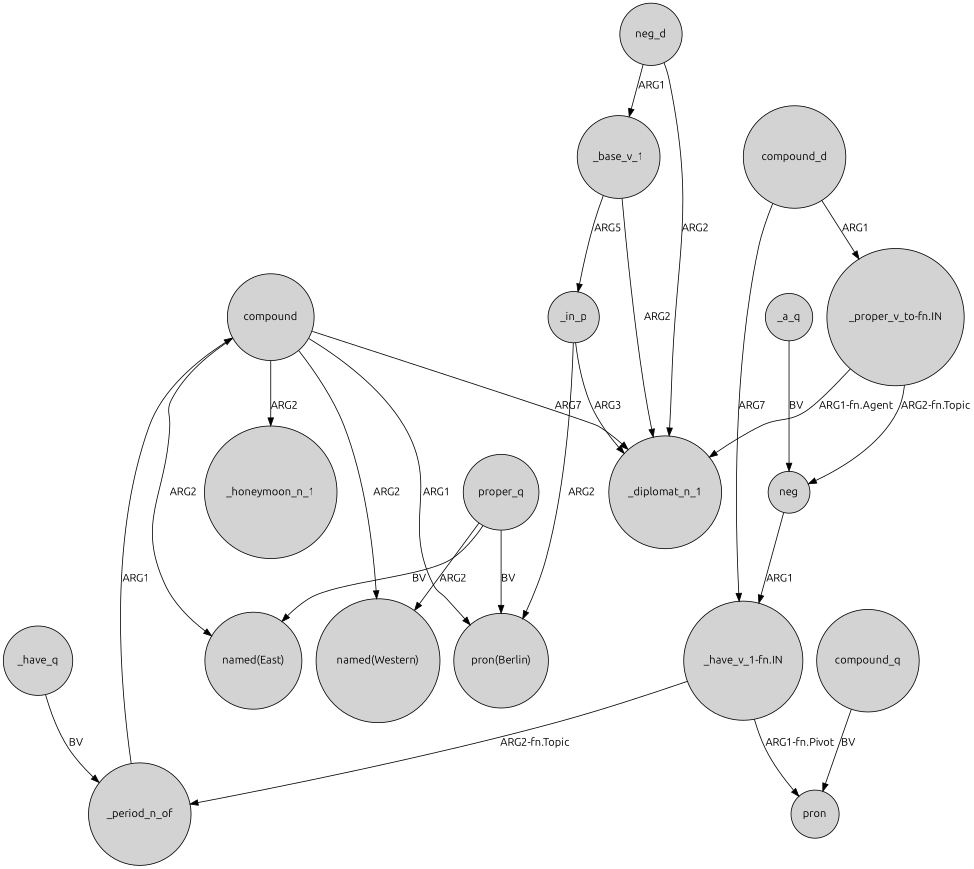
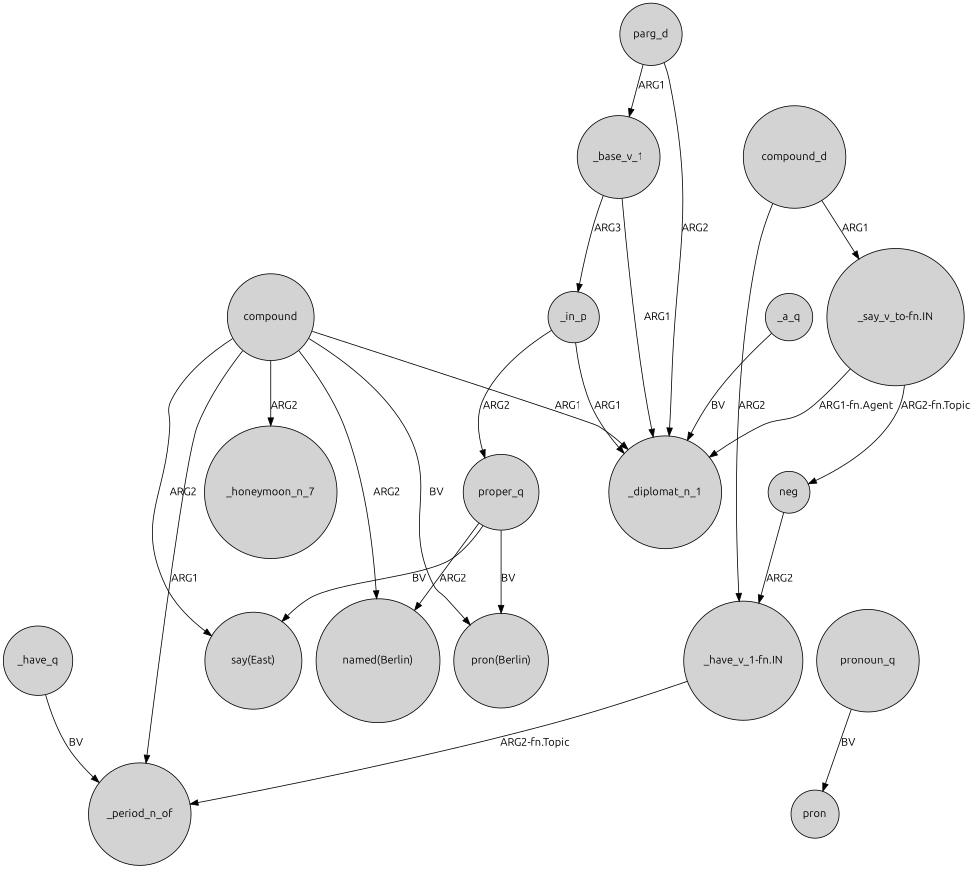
(651, 34) -> (651, 34)
(608, 228) -> (608, 228)
(658, 317) -> (658, 317)
(896, 317) -> (896, 317)
(789, 402) -> (727, 380)
(569, 406) -> (569, 406)
(608, 406) -> (608, 406)
(752, 406) -> (752, 406)
(562, 480) -> (495, 379)
(271, 492) -> (271, 492)
(437, 492) -> (437, 492)
(125, 536) -> (175, 546)
(780, 579) -> (780, 579)
(253, 661) -> (253, 661)
(378, 661) -> (378, 661)
(868, 661) -> (868, 661)
(770, 757) -> none
